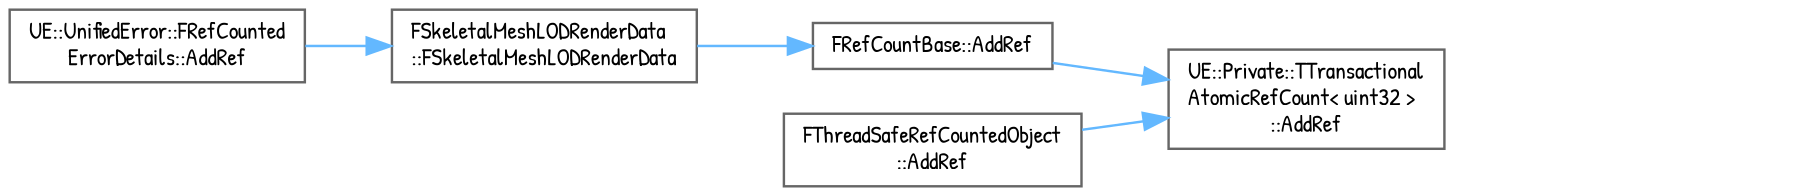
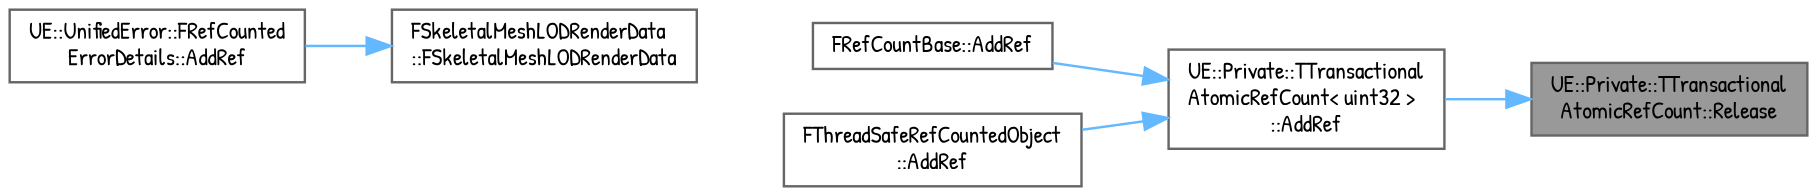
(742, 46) -> none
none -> (1669, 99)
